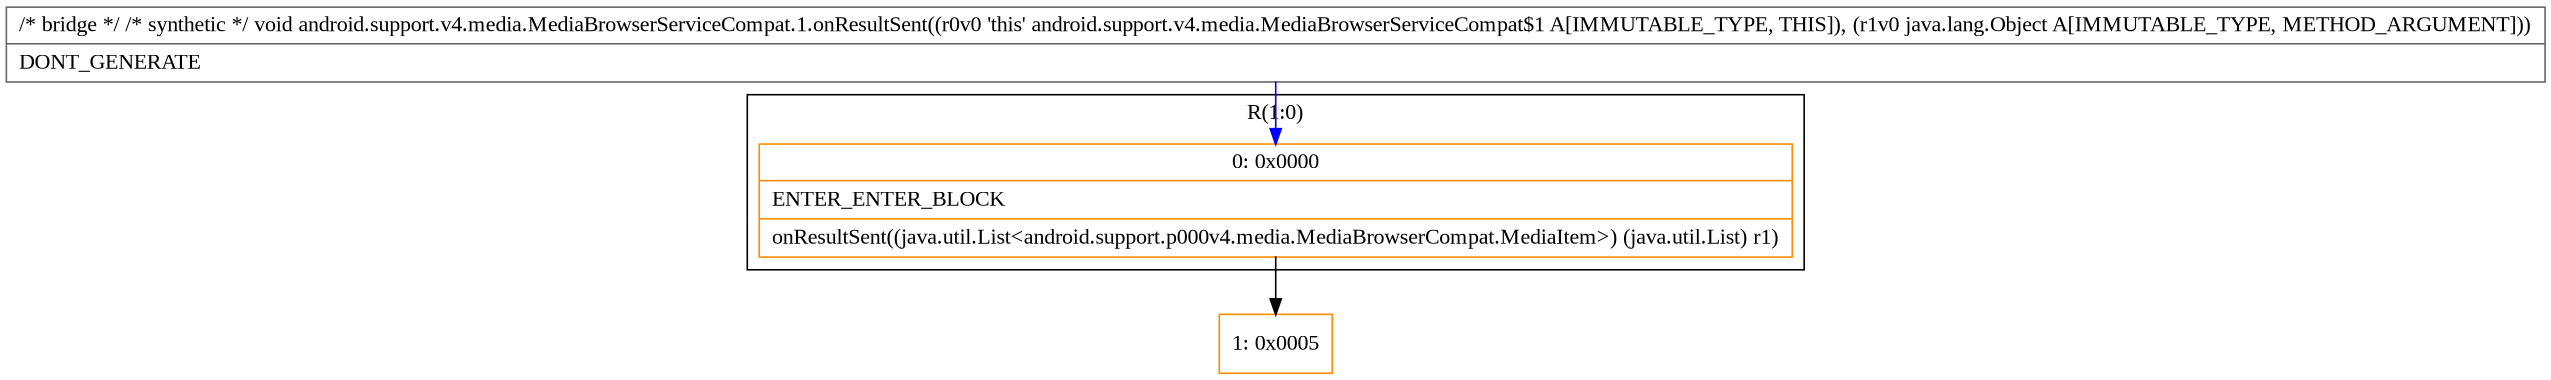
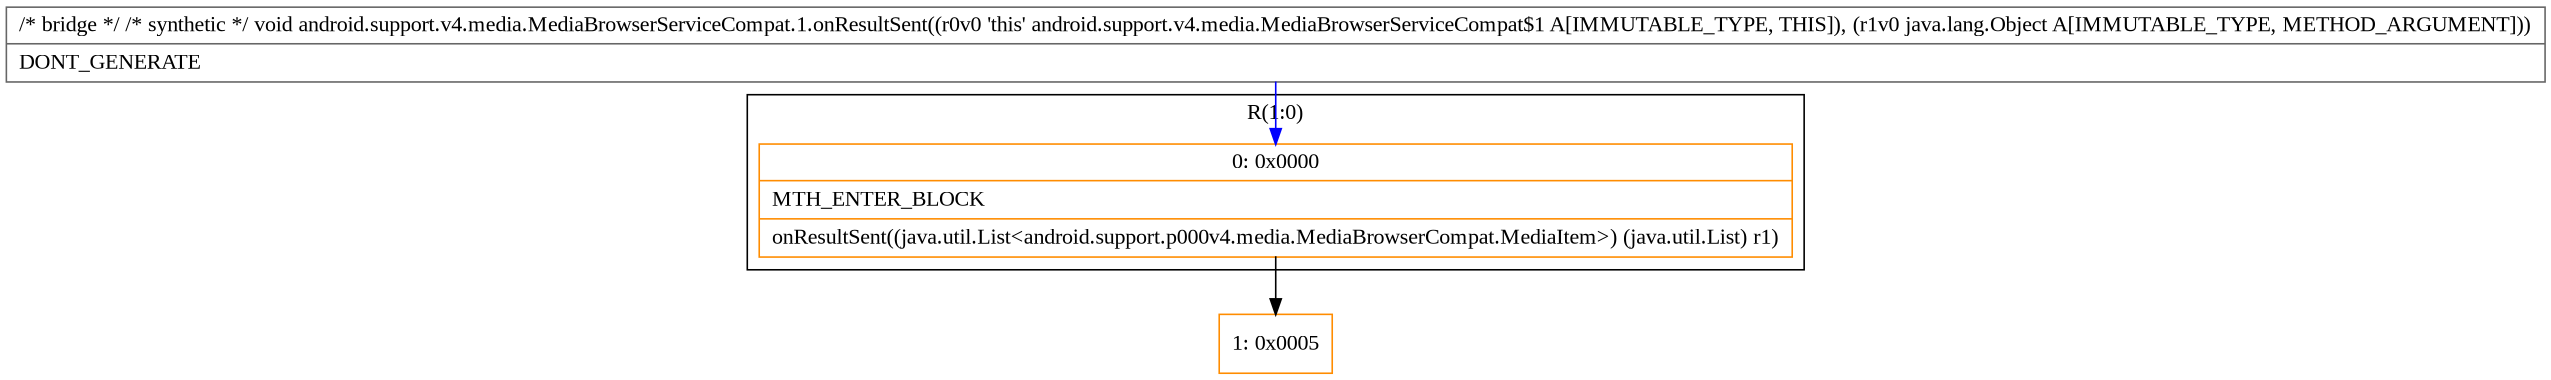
(889, 199) -> (879, 199)
